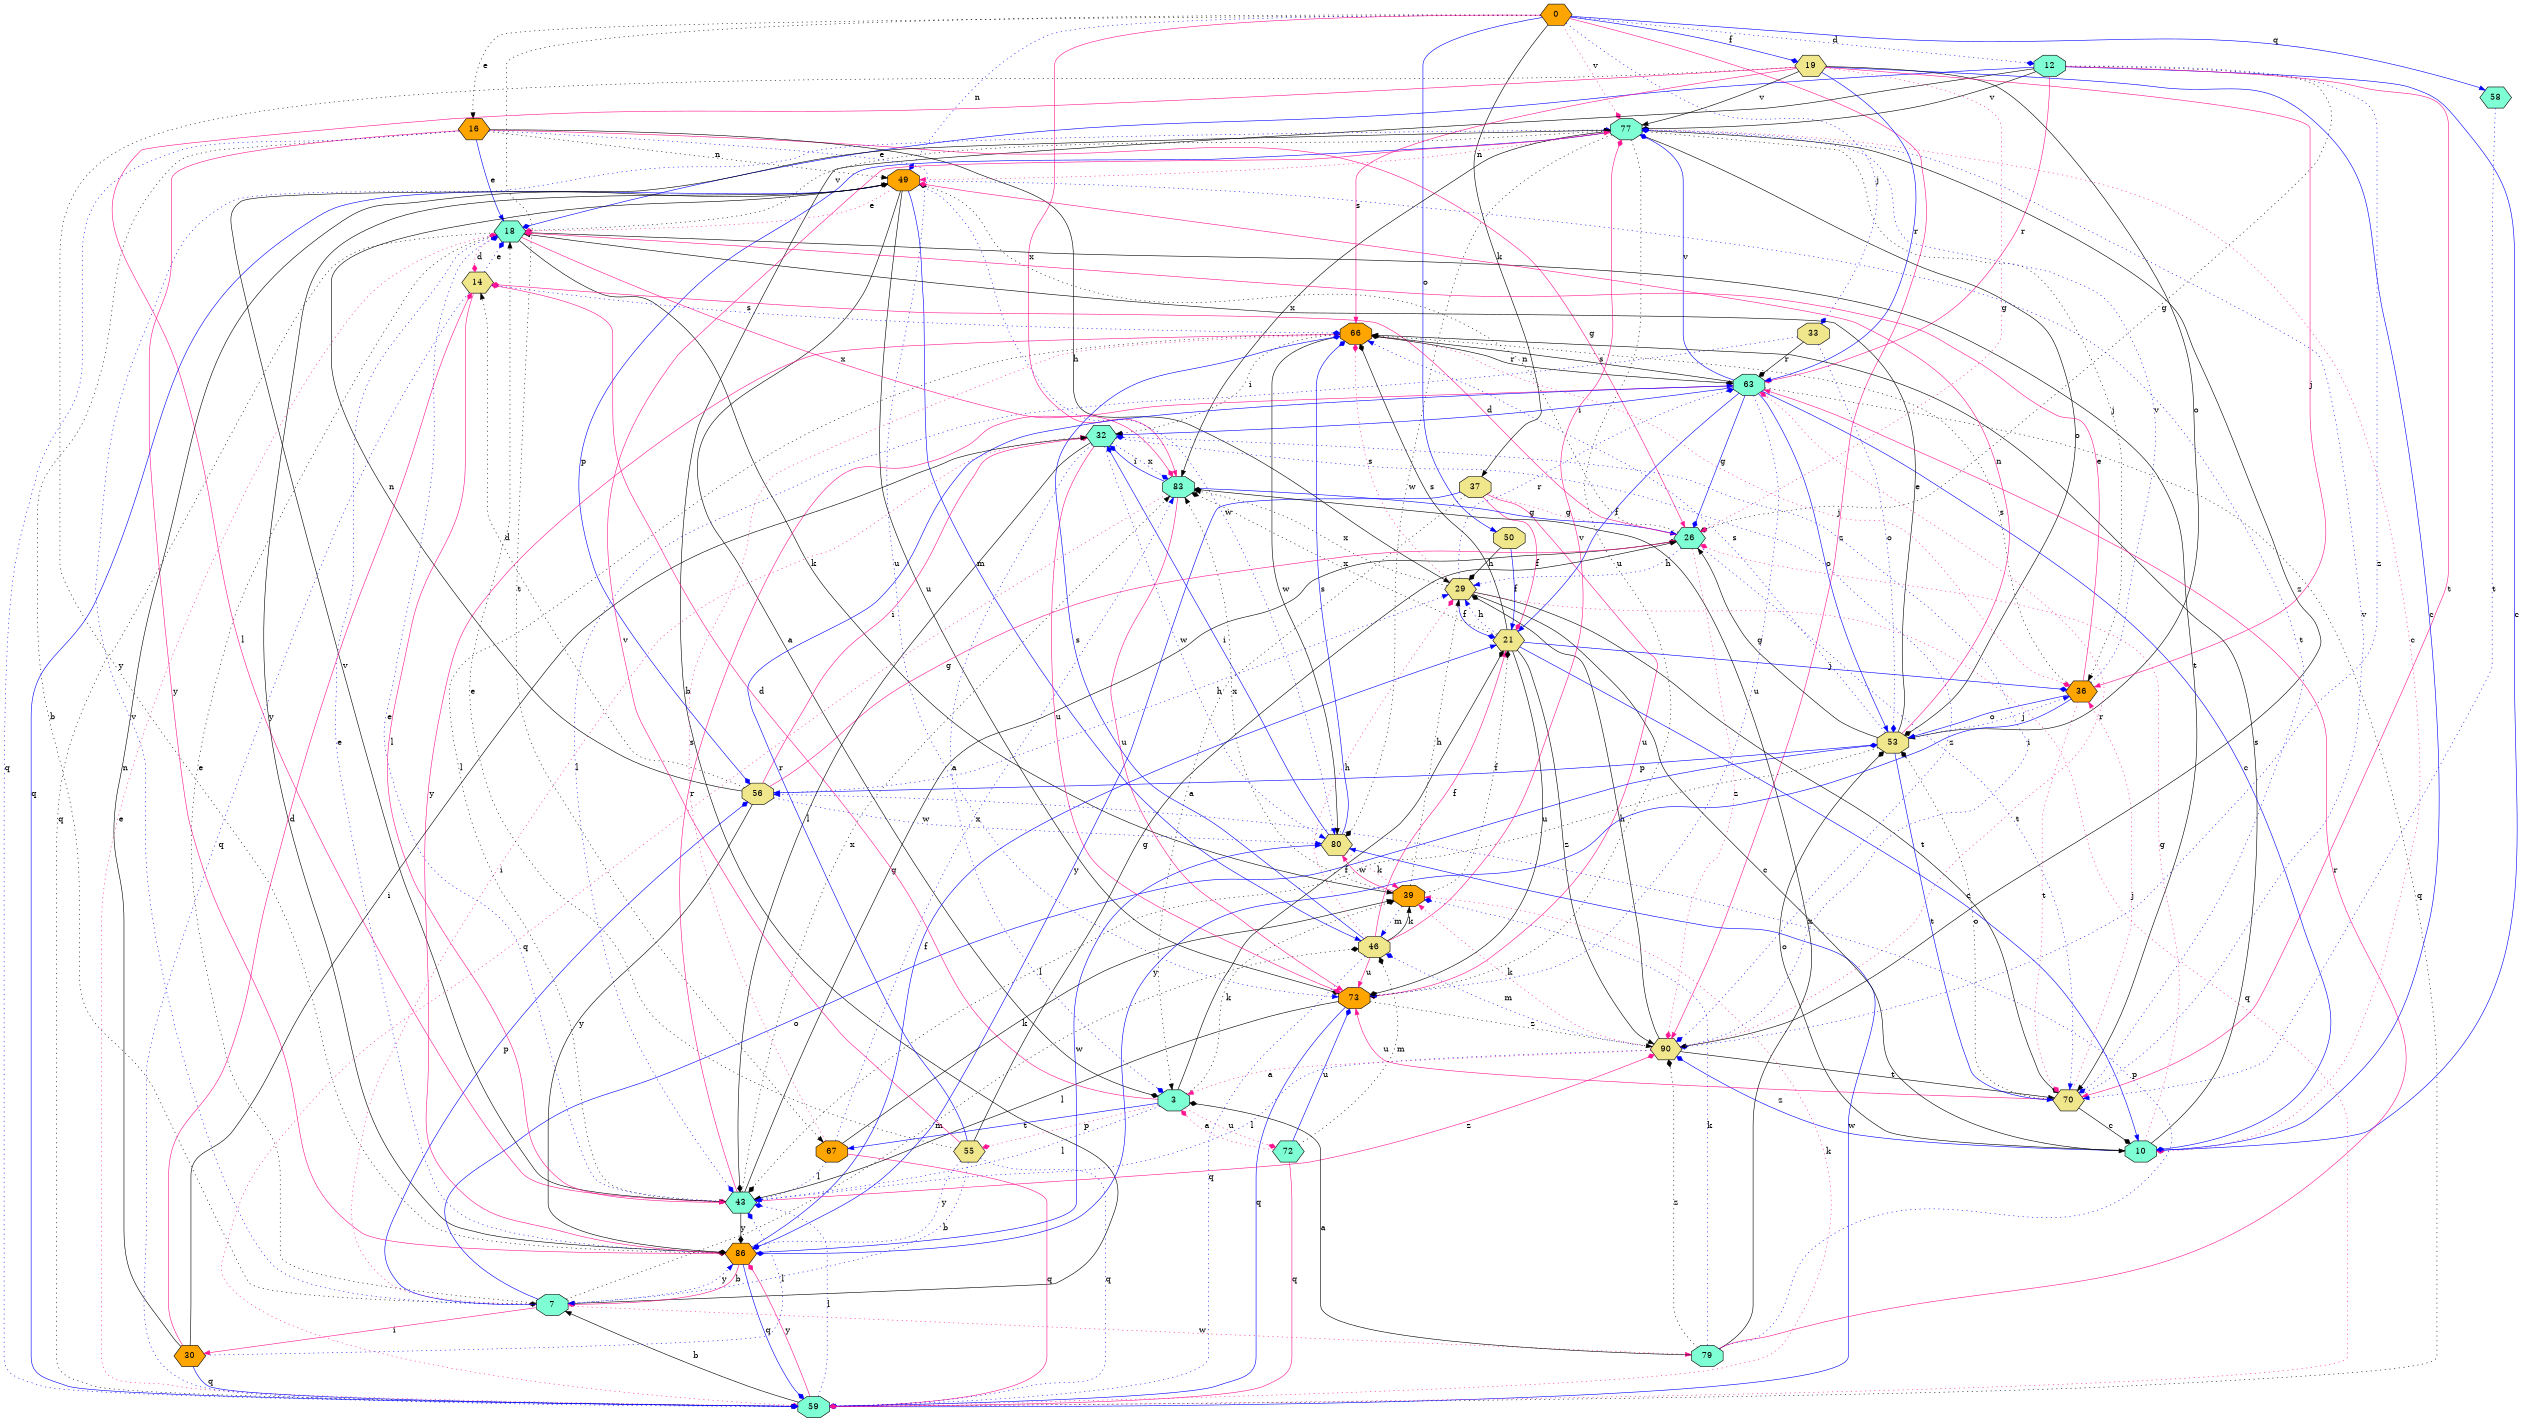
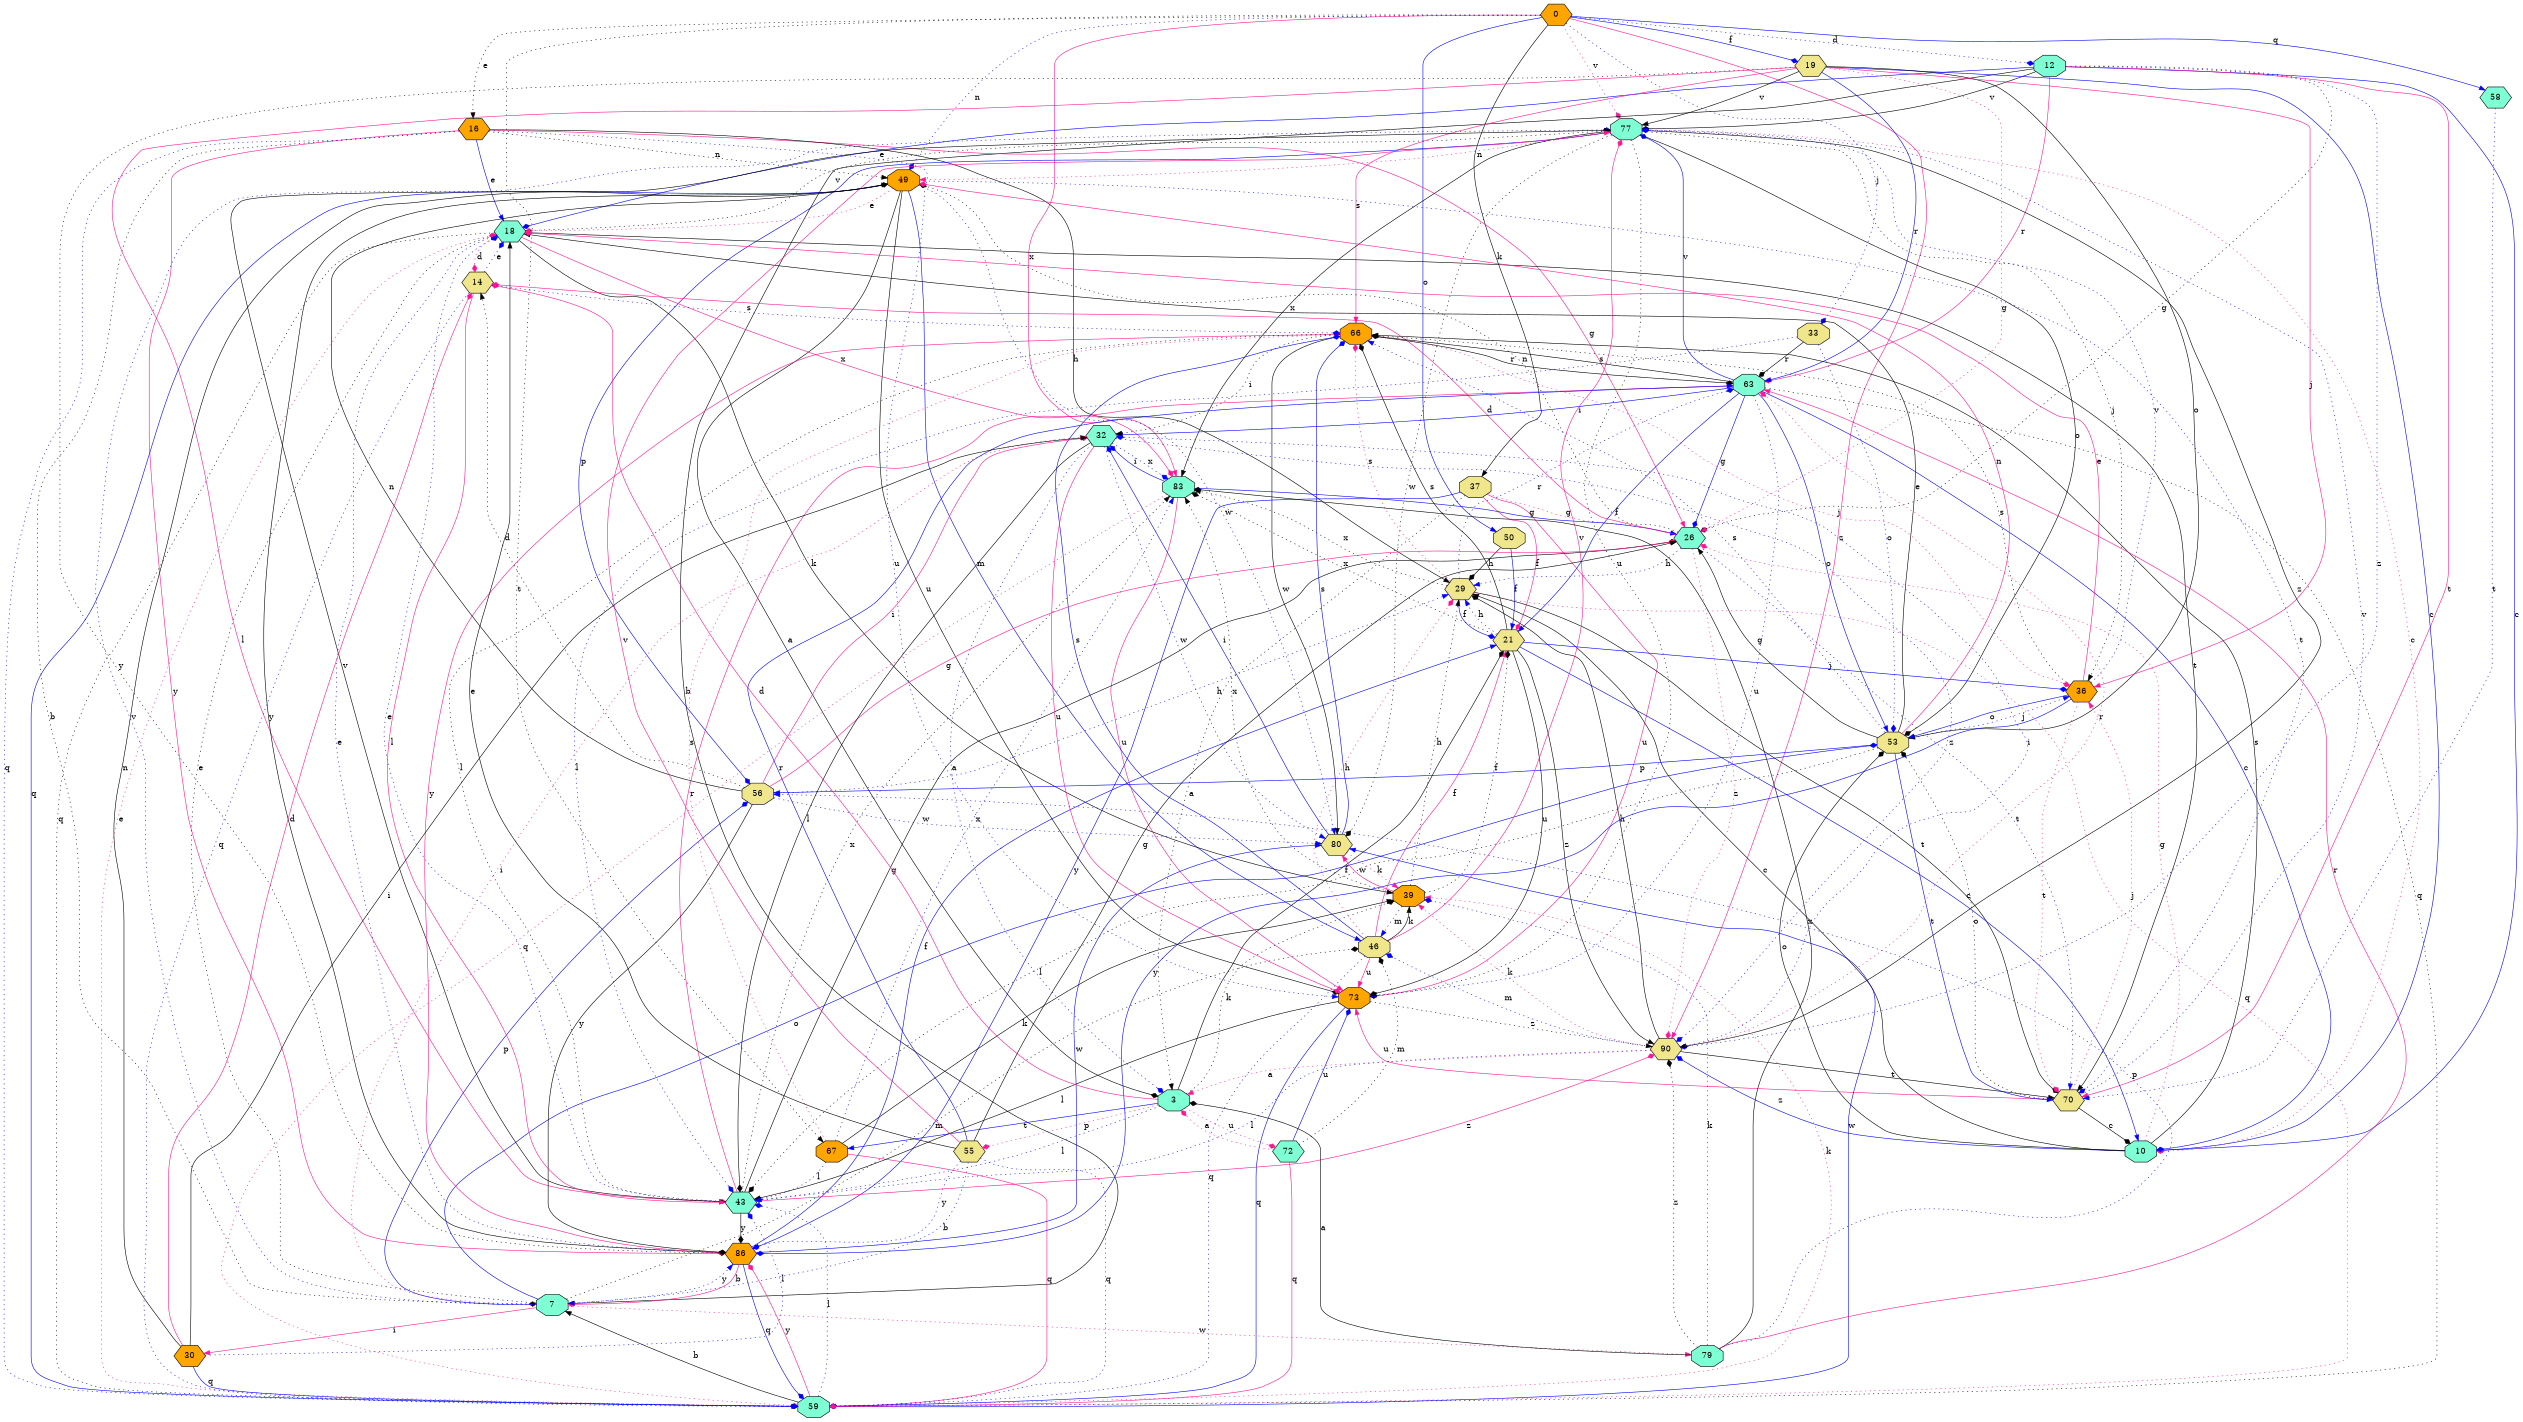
(503, 821) -> (503, 821)
(1790, 901) -> (1794, 905)
